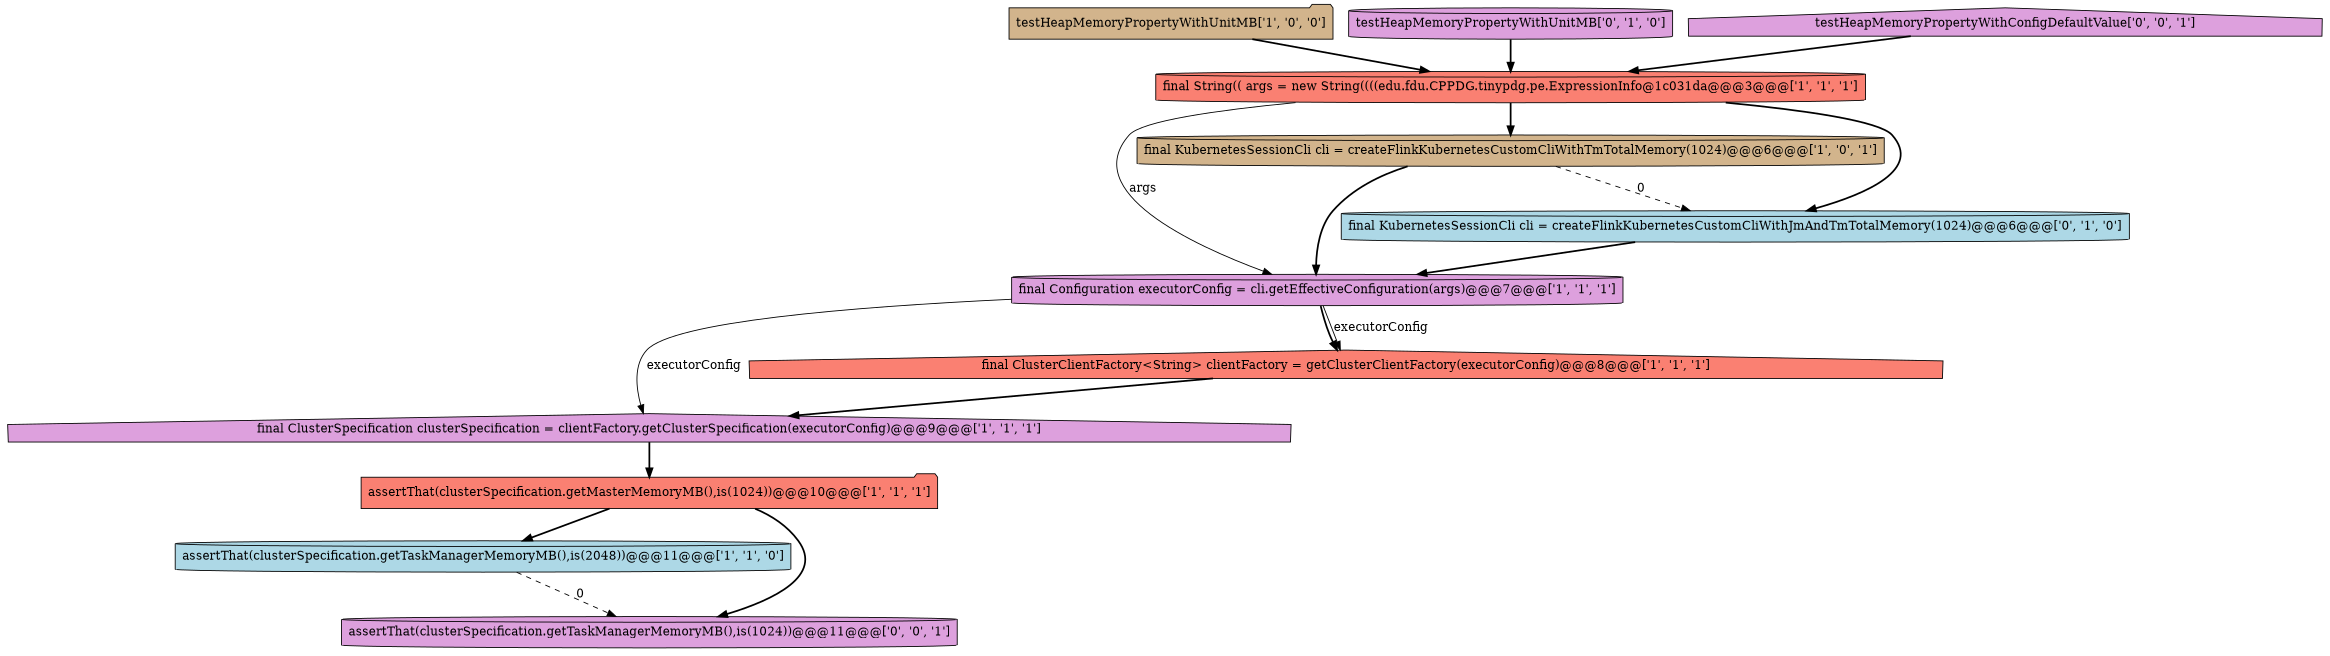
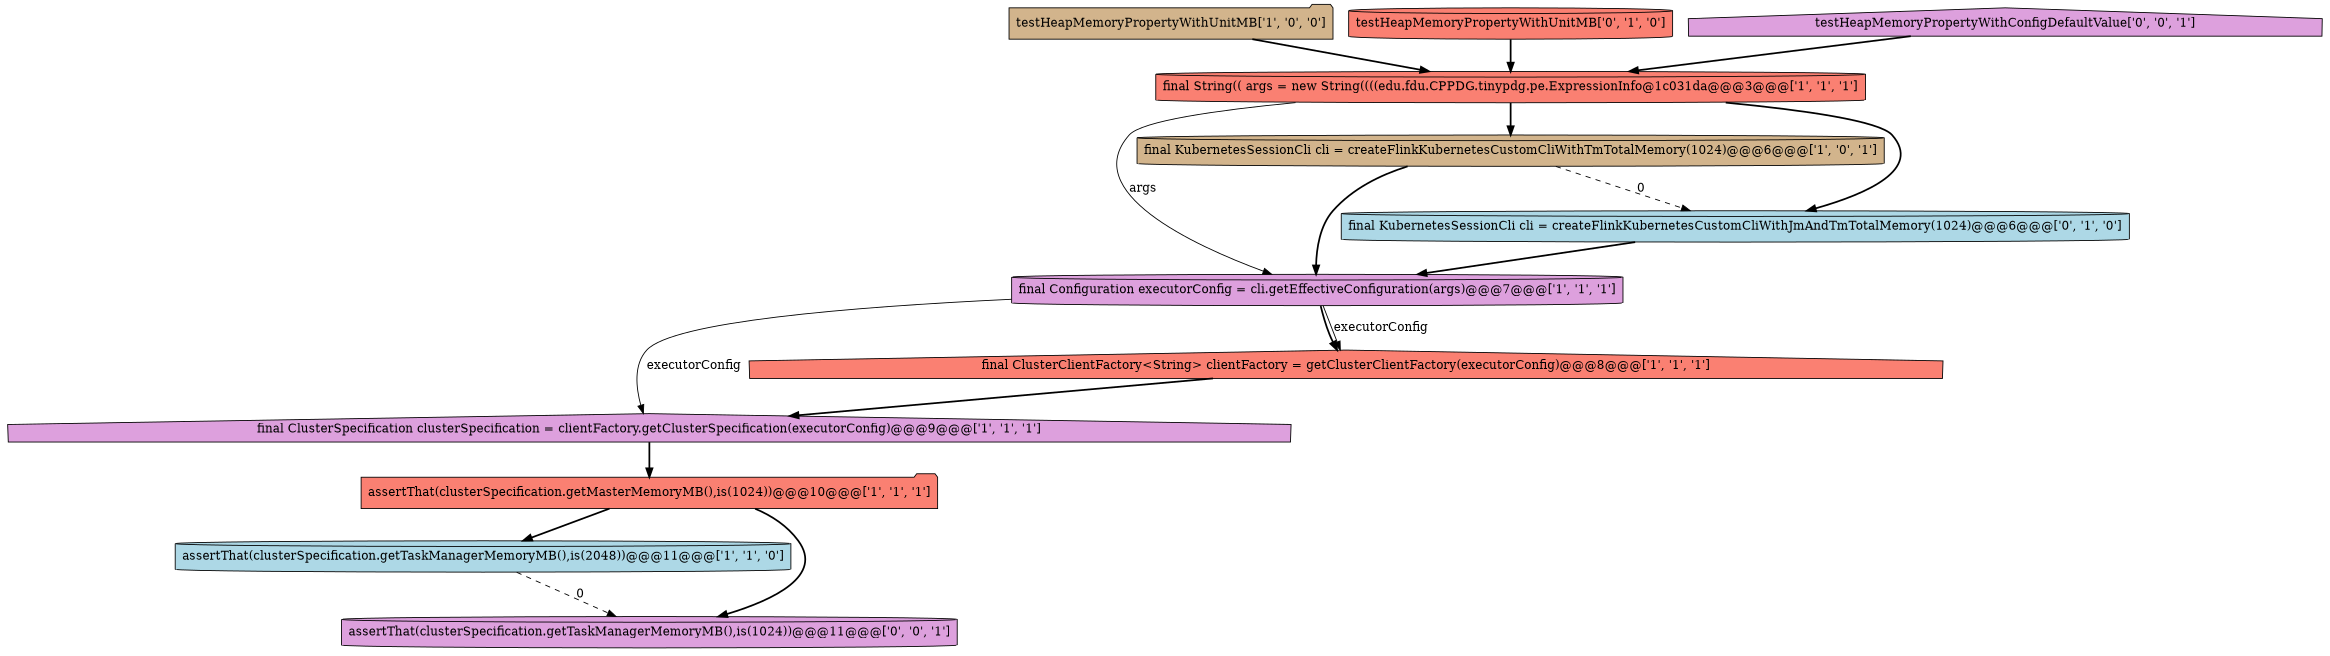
(1511, 24) -> (1511, 24)
